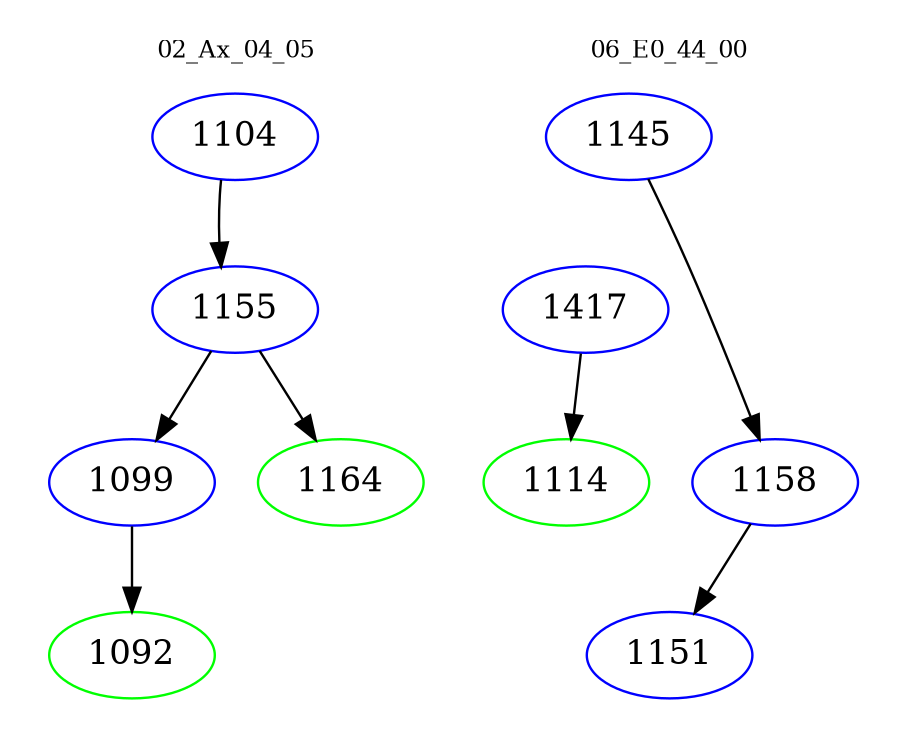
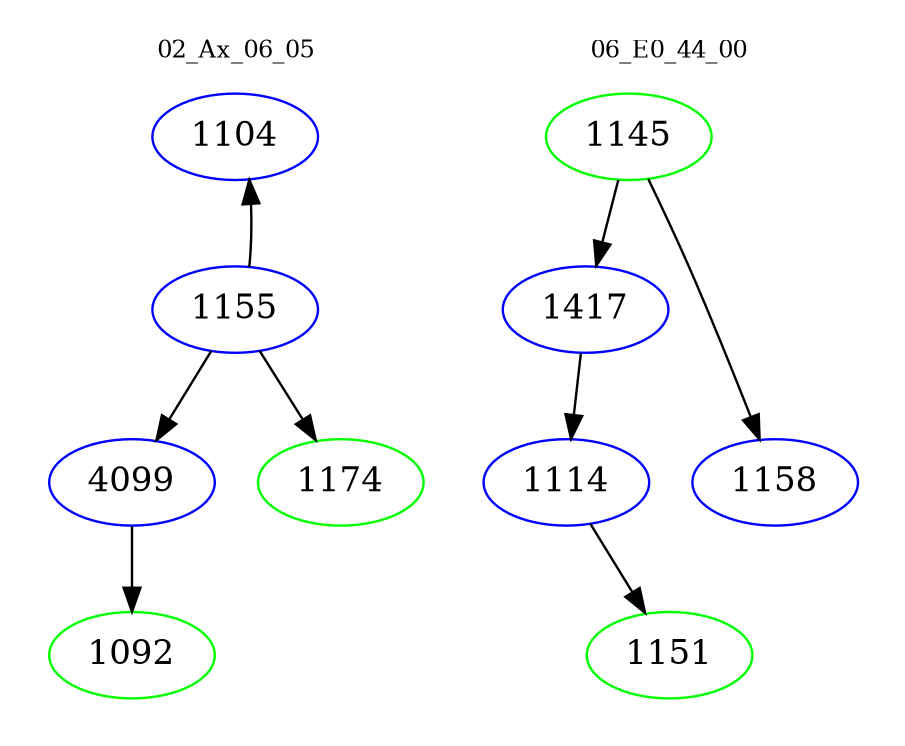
(236, 52) -> (236, 52)
(629, 137) -> (629, 137)
(219, 211) -> (251, 236)
none -> (610, 211)
(132, 482) -> (132, 482)
(341, 482) -> (341, 482)
(566, 482) -> (566, 482)
(729, 558) -> (611, 558)
(670, 655) -> (670, 655)
